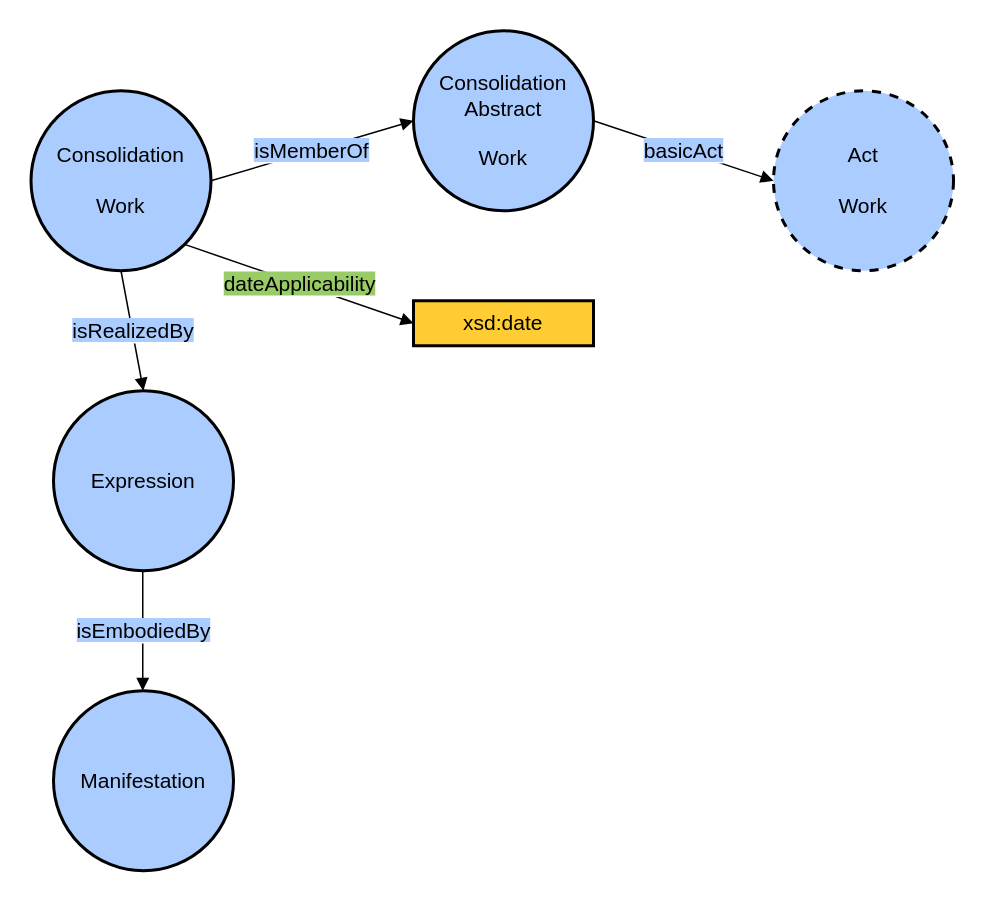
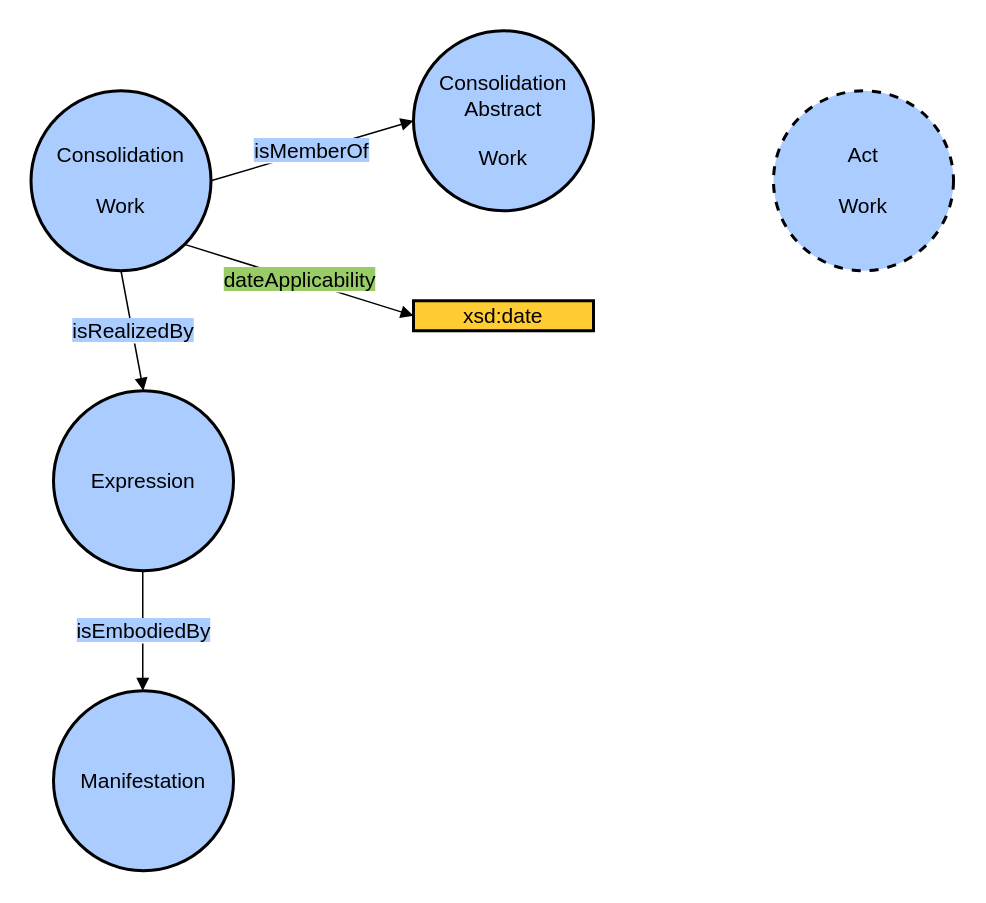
(620, 130) -> none
(503, 323) -> (503, 316)
